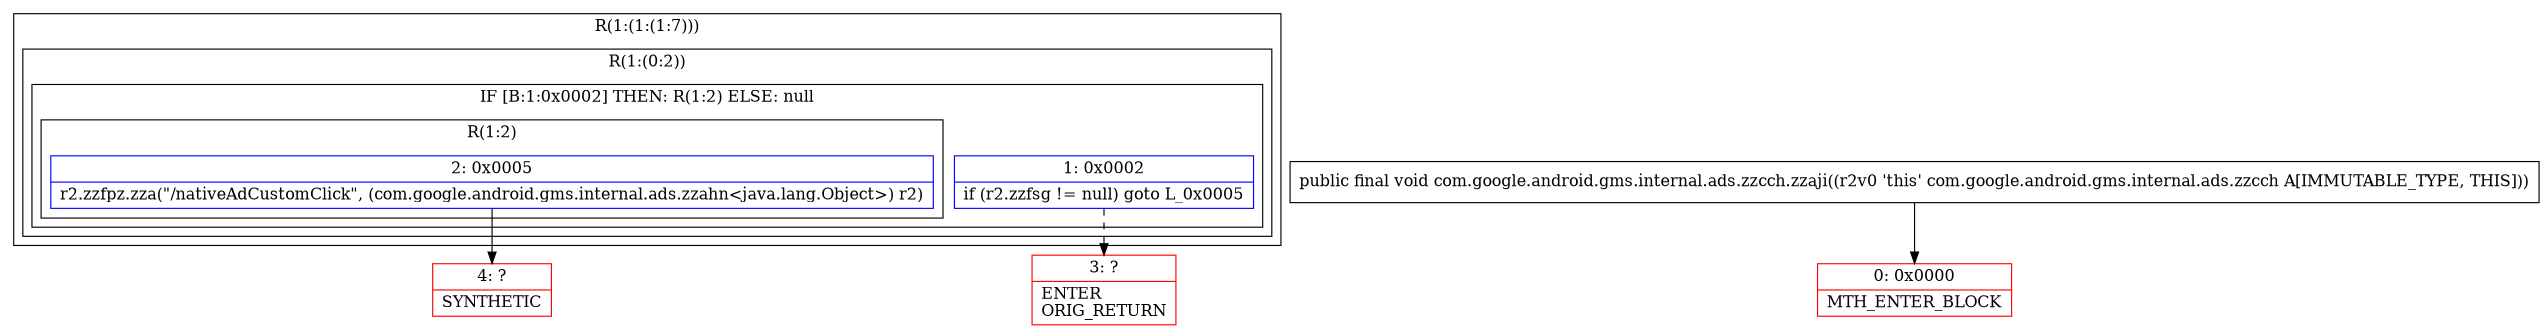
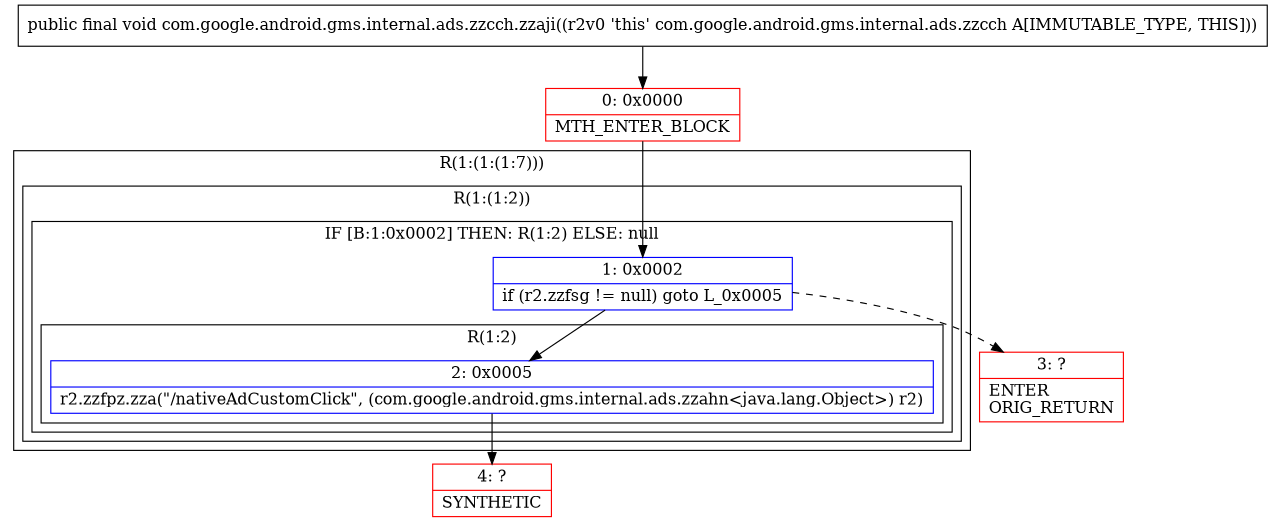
(647, 62) -> (492, 199)
none -> (643, 193)
none -> (572, 332)
